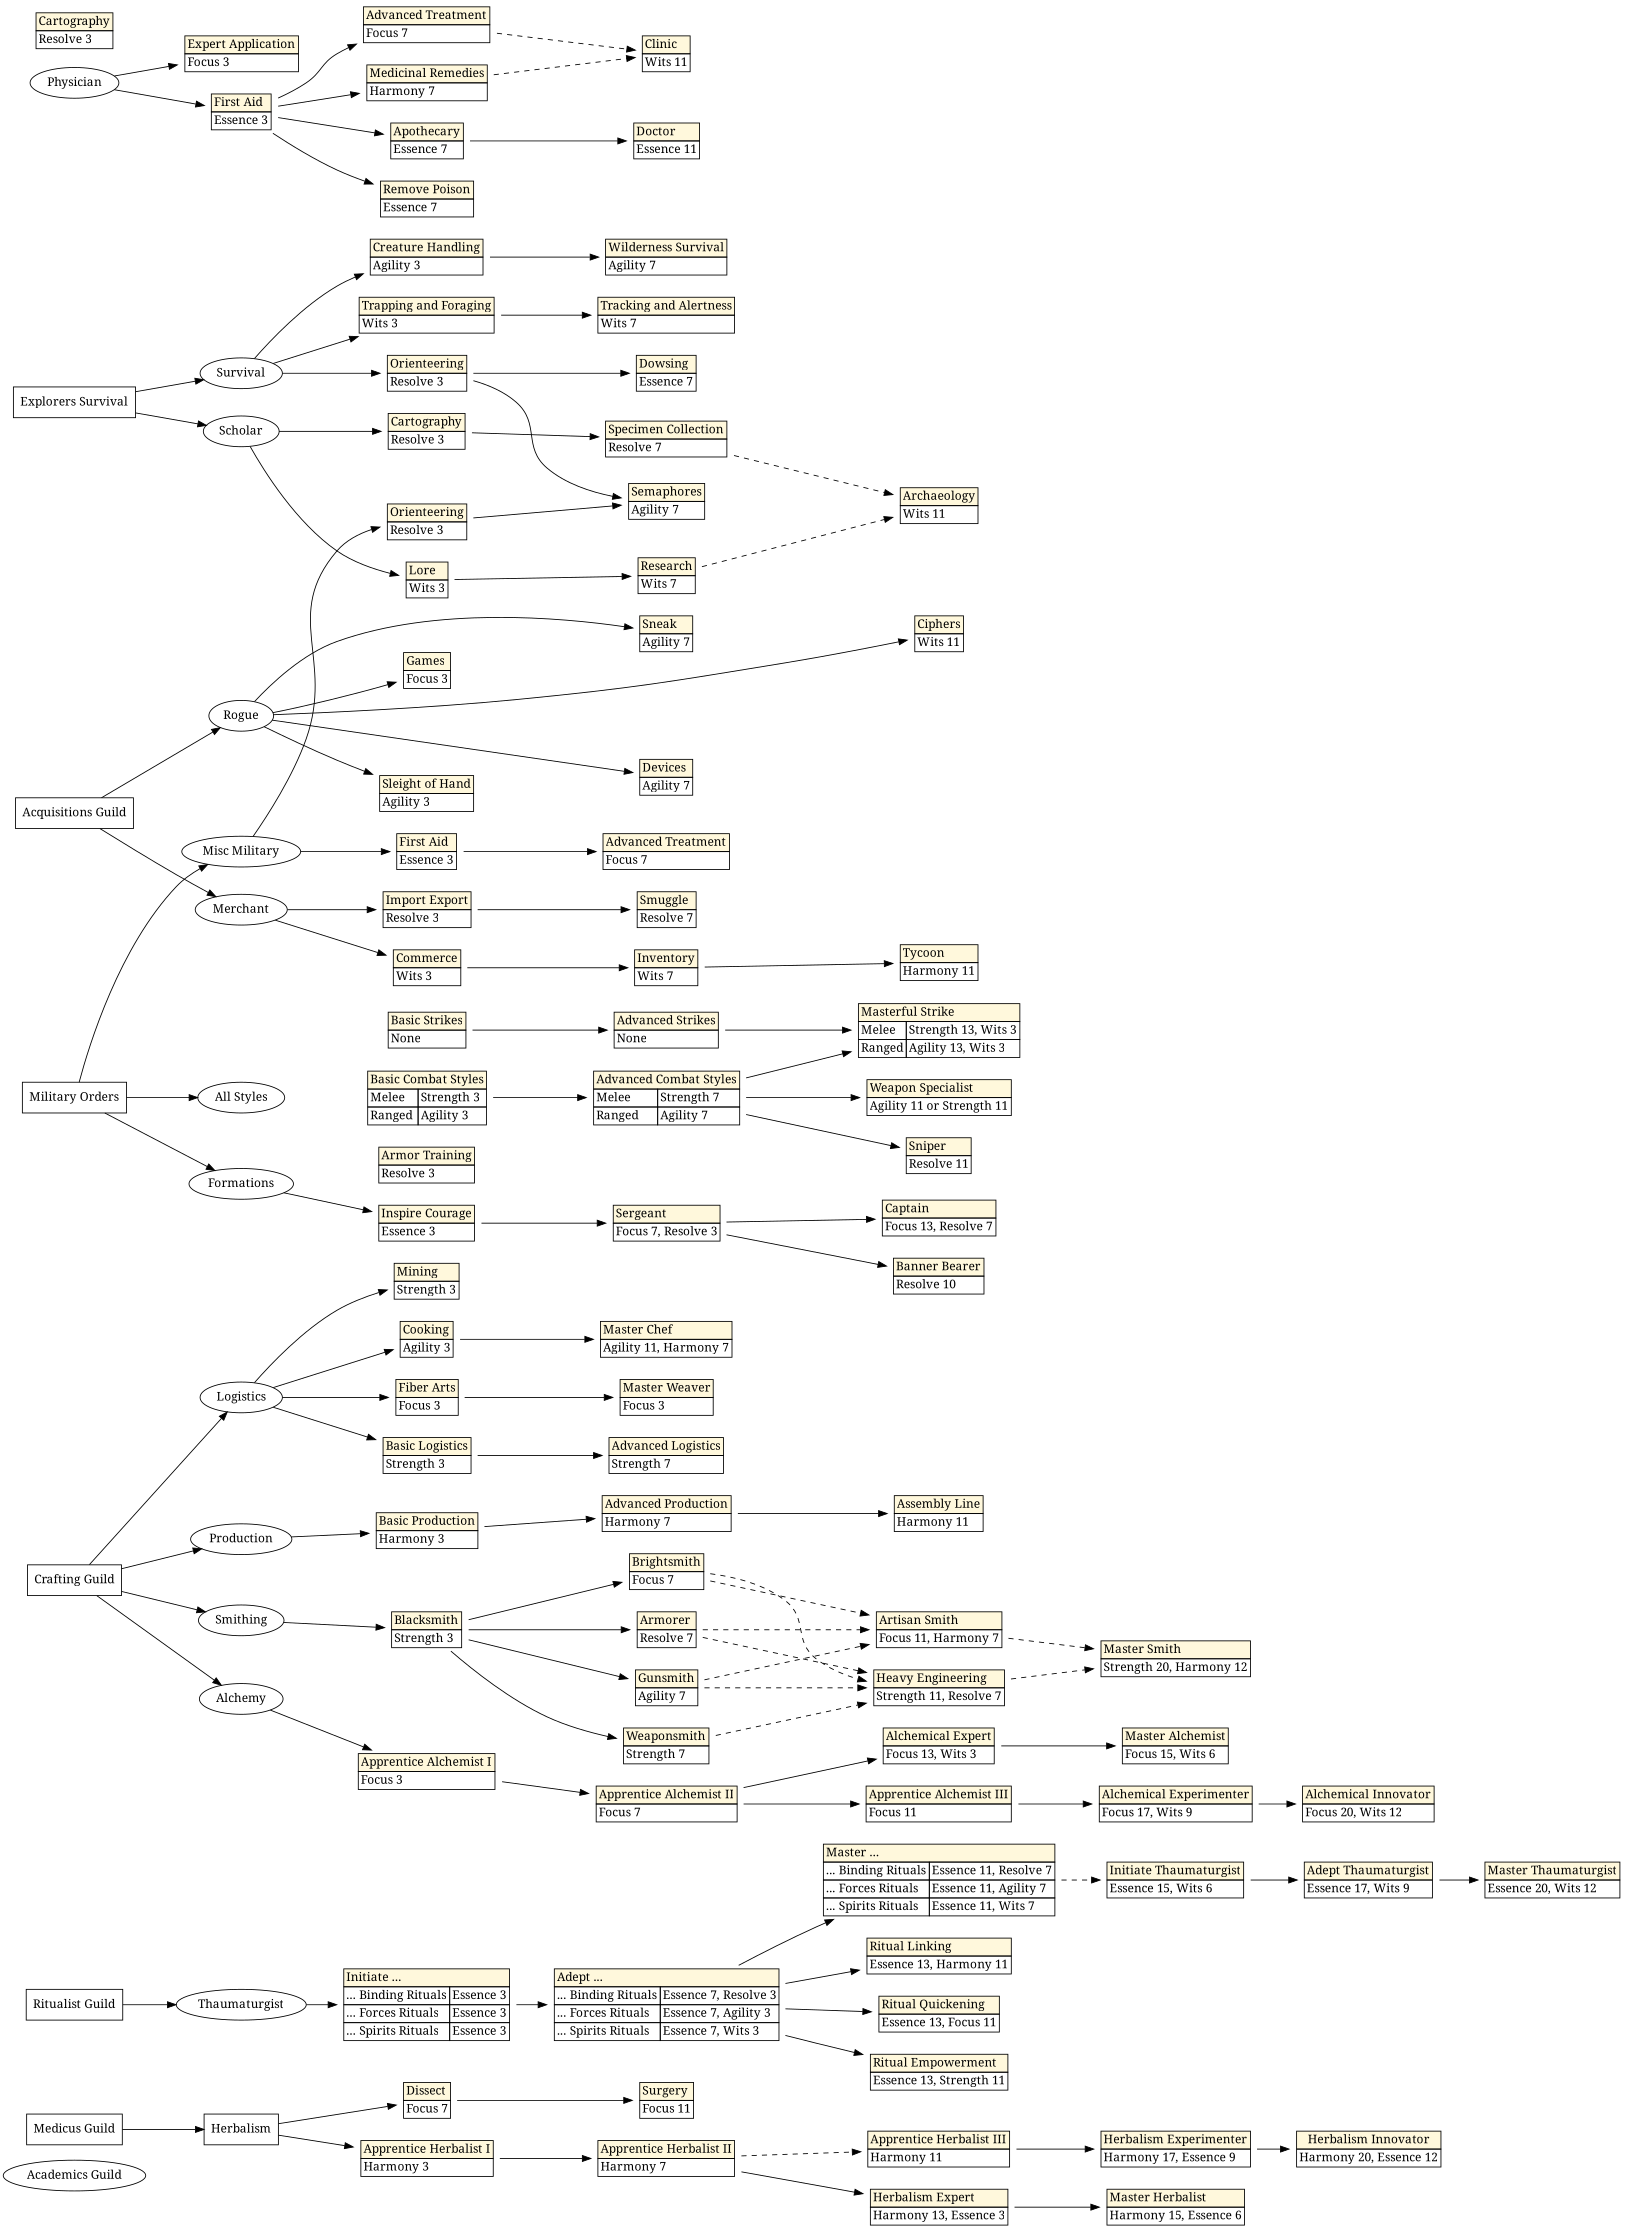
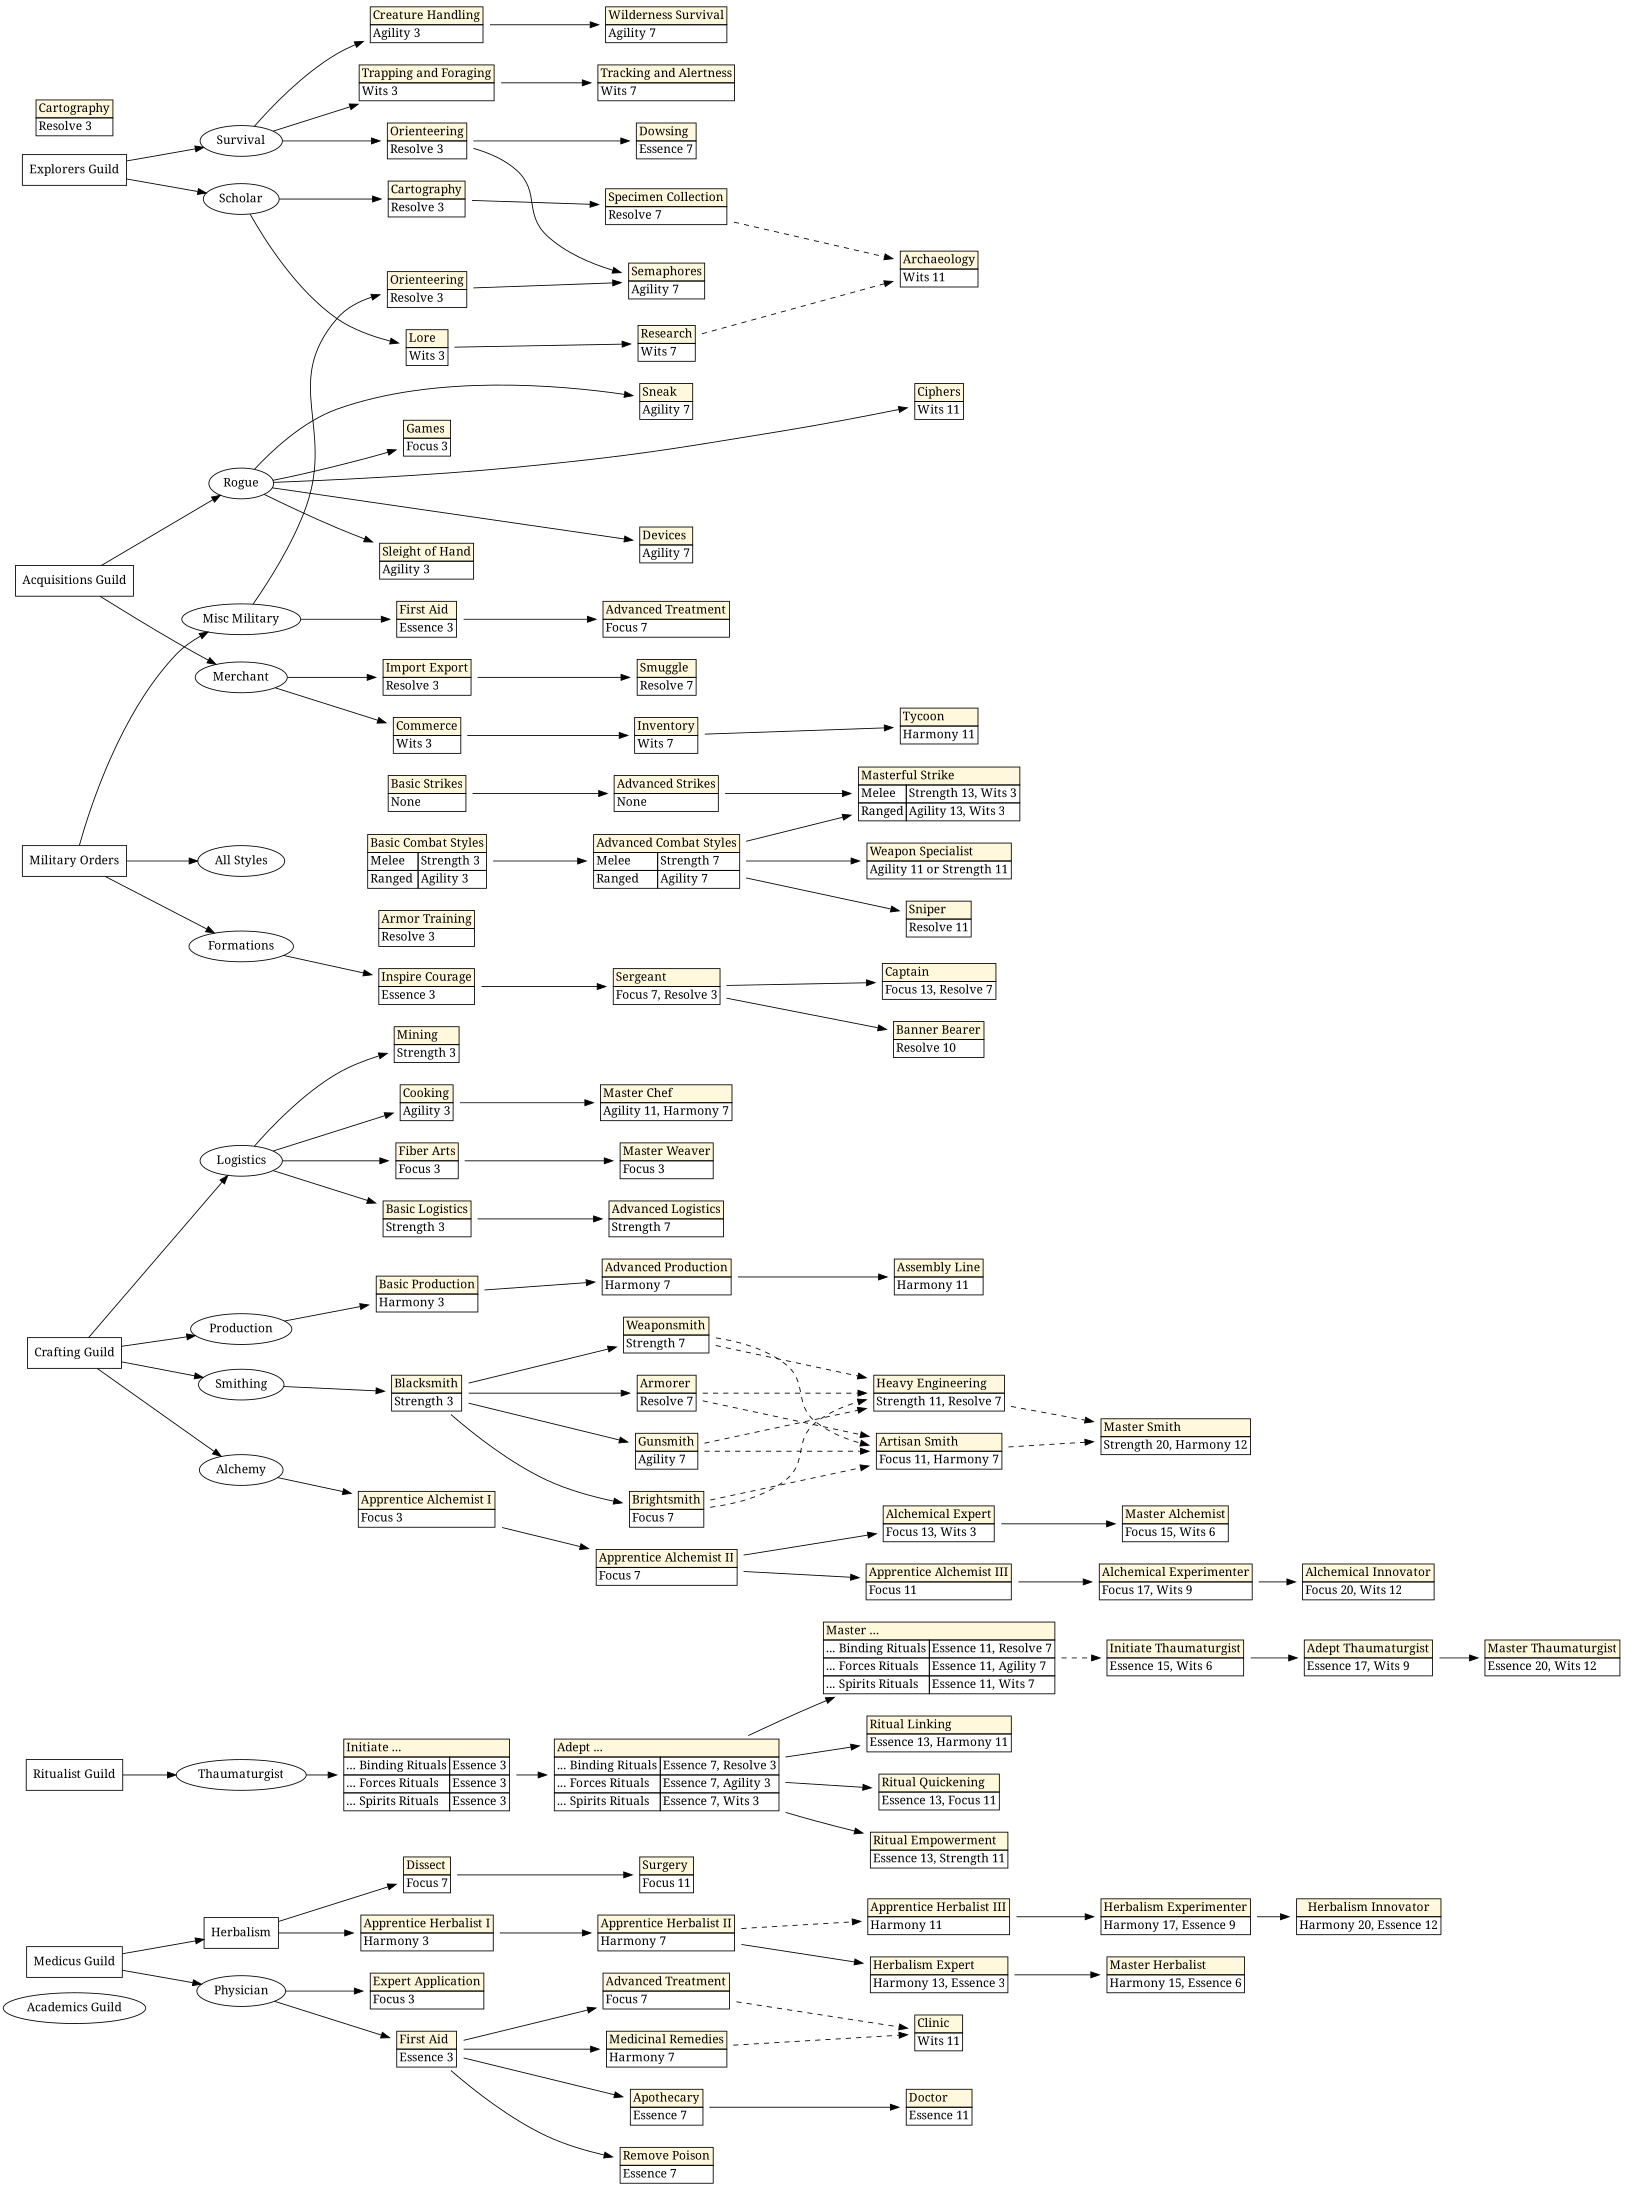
(74, 402) -> (74, 170)
none -> (798, 1381)
none -> (158, 1976)
